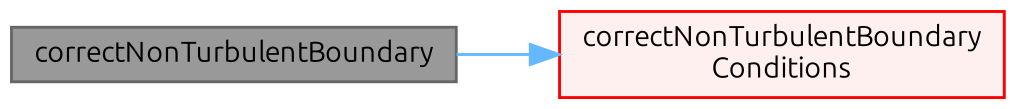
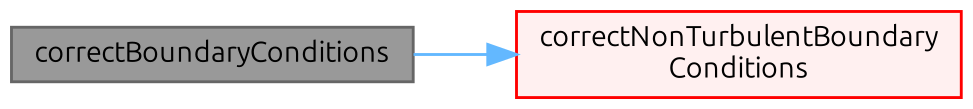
(234, 55) -> (212, 55)
